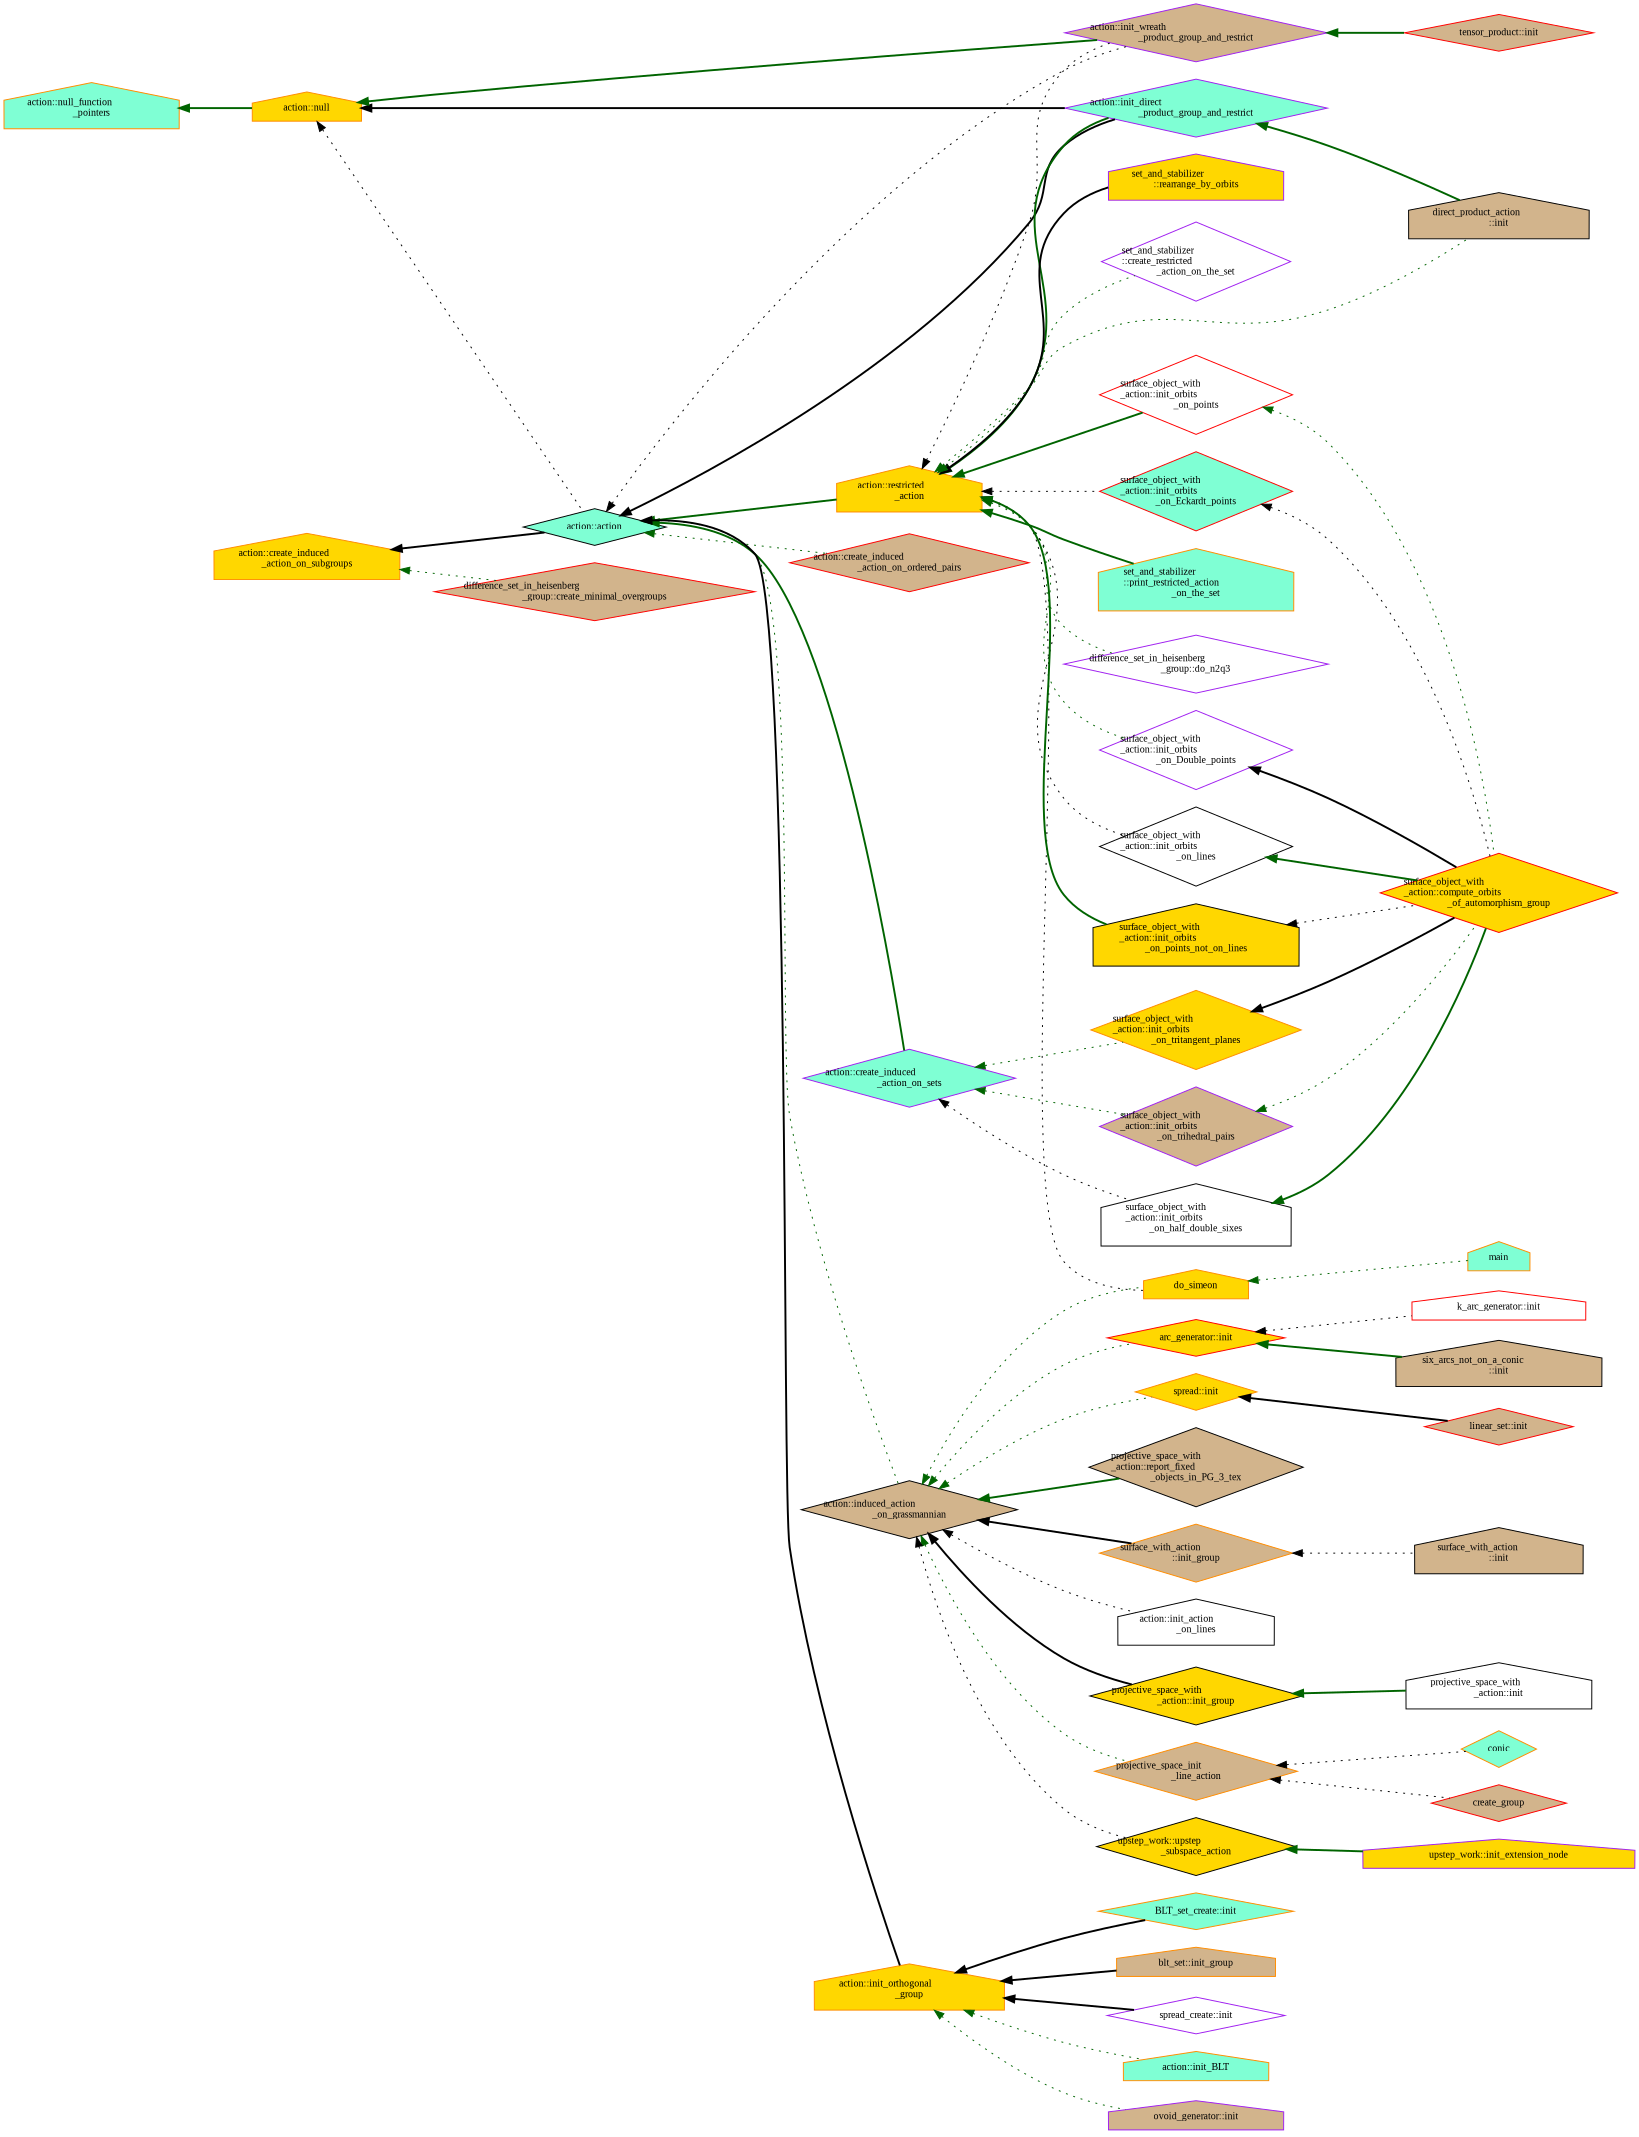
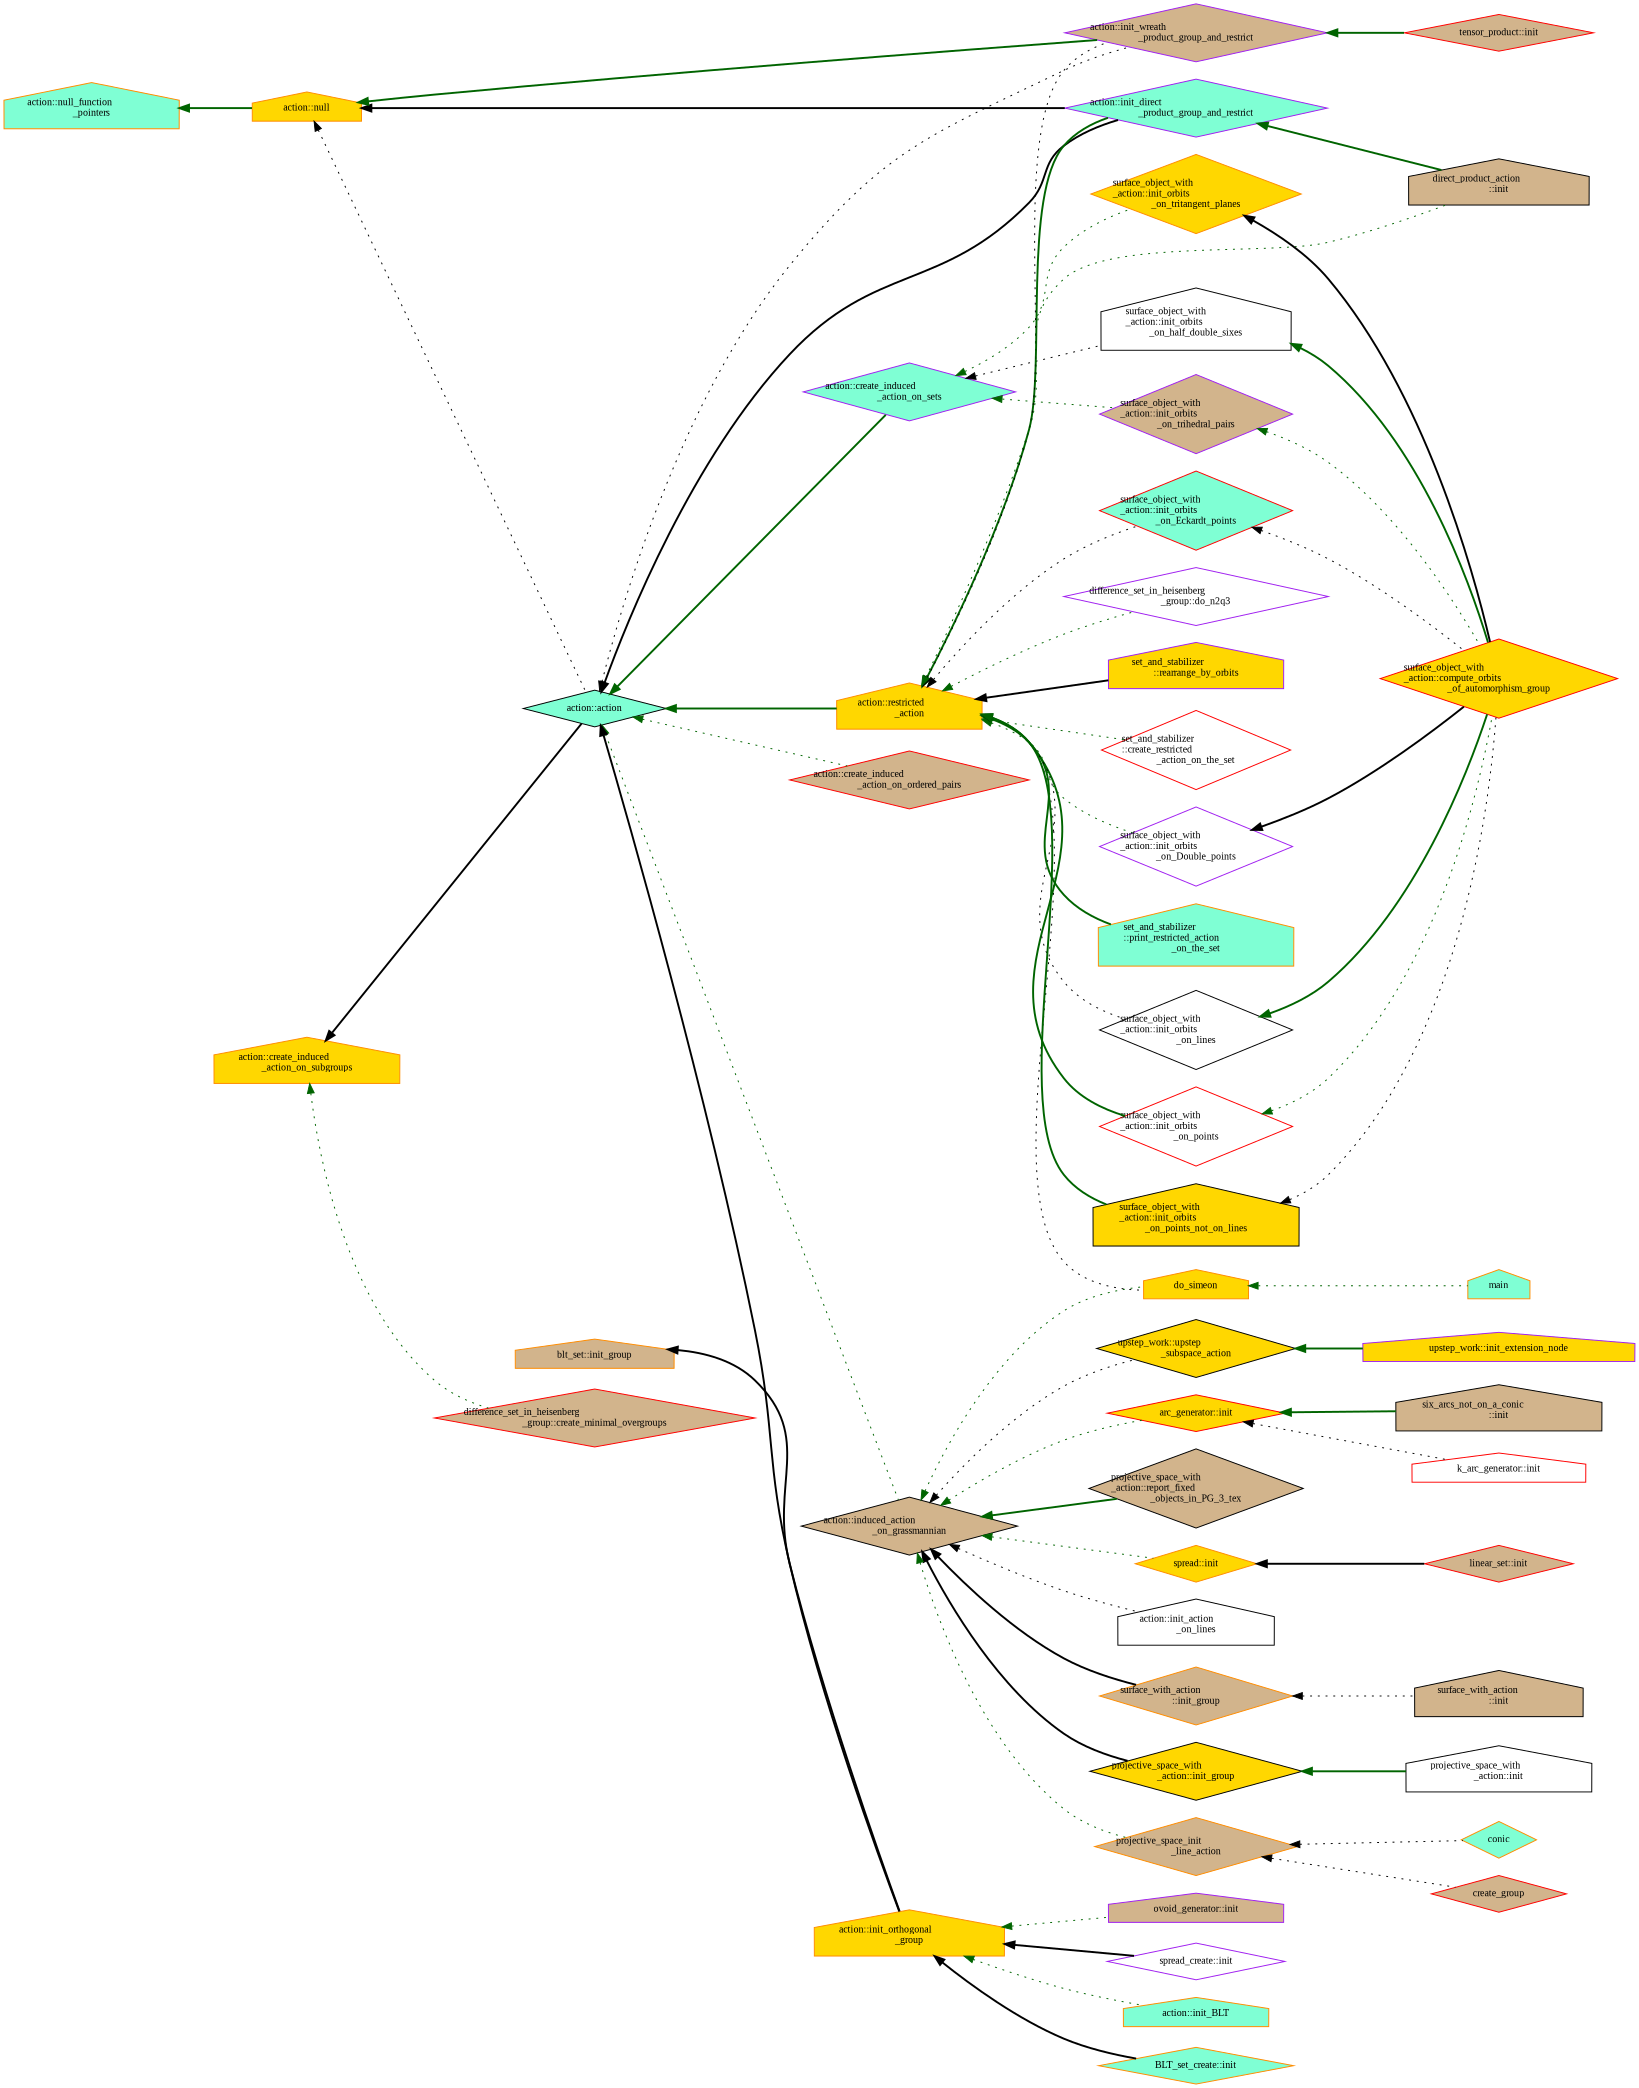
(1196, 262) -> (1196, 750)
(1064, 1975) -> (785, 1495)
